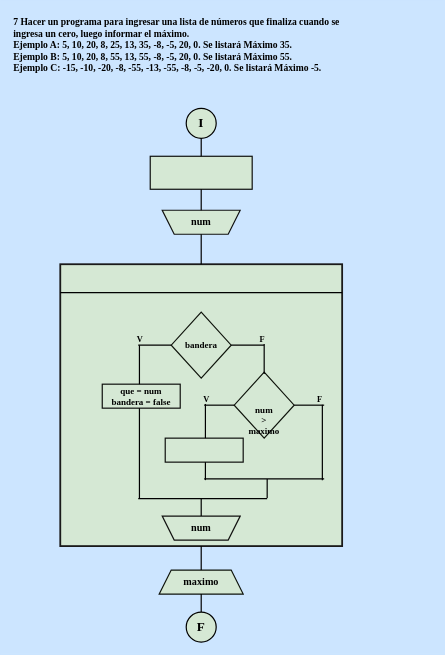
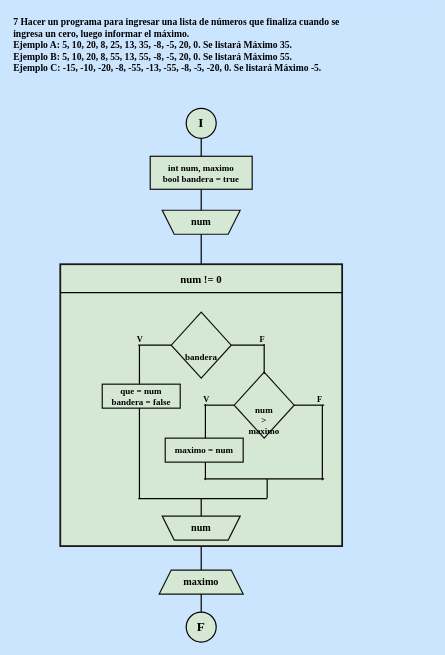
none -> (201, 173)
none -> (201, 279)
(201, 345) -> (201, 357)
none -> (204, 450)
